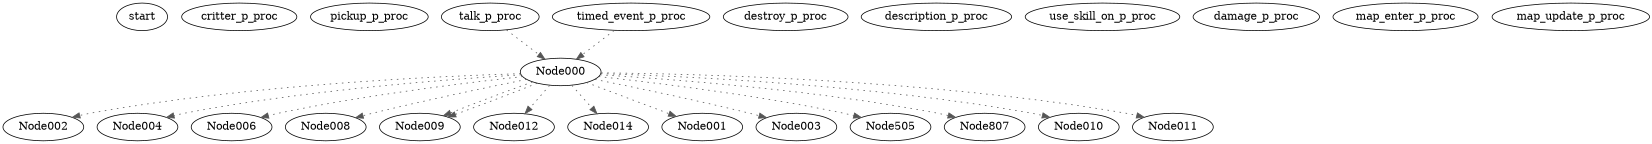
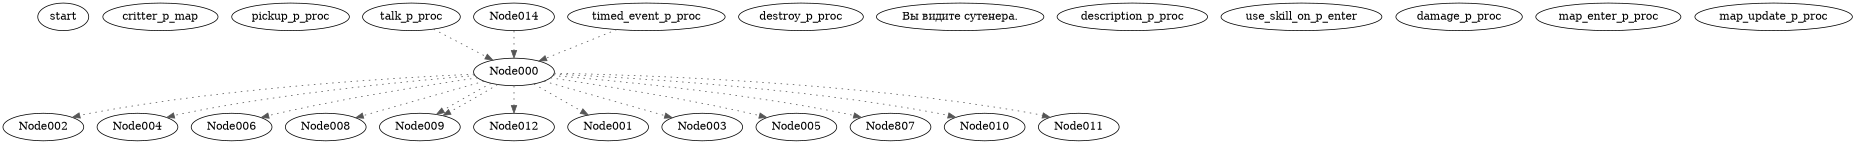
(239, 17) -> (160, 17)
none -> (960, 17)
(1102, 17) -> (1301, 17)
(582, 97) -> (514, 41)
(890, 127) -> (796, 127)
